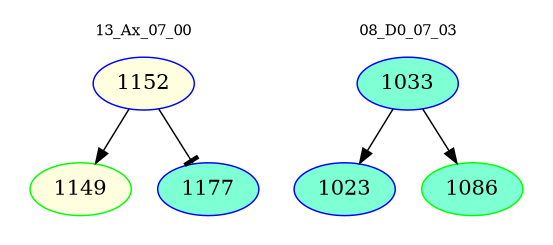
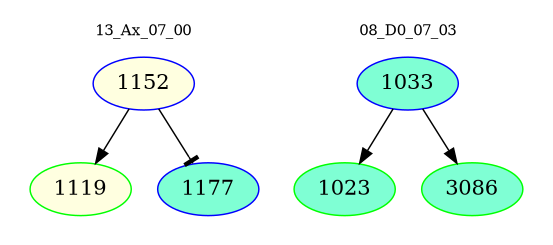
(81, 189) -> (81, 189)
(345, 189) -> (345, 189)
(472, 189) -> (472, 189)
